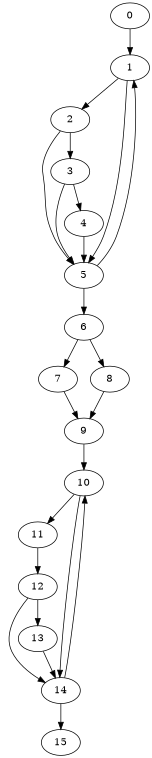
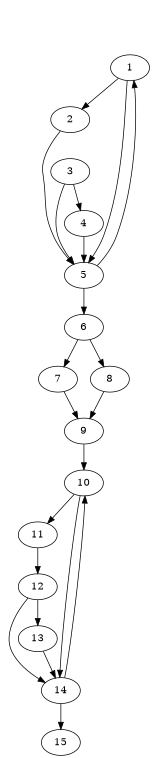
(130, 16) -> none
(70, 142) -> none
